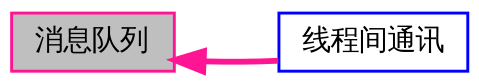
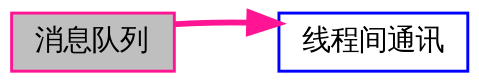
(241, 62) -> (212, 23)
